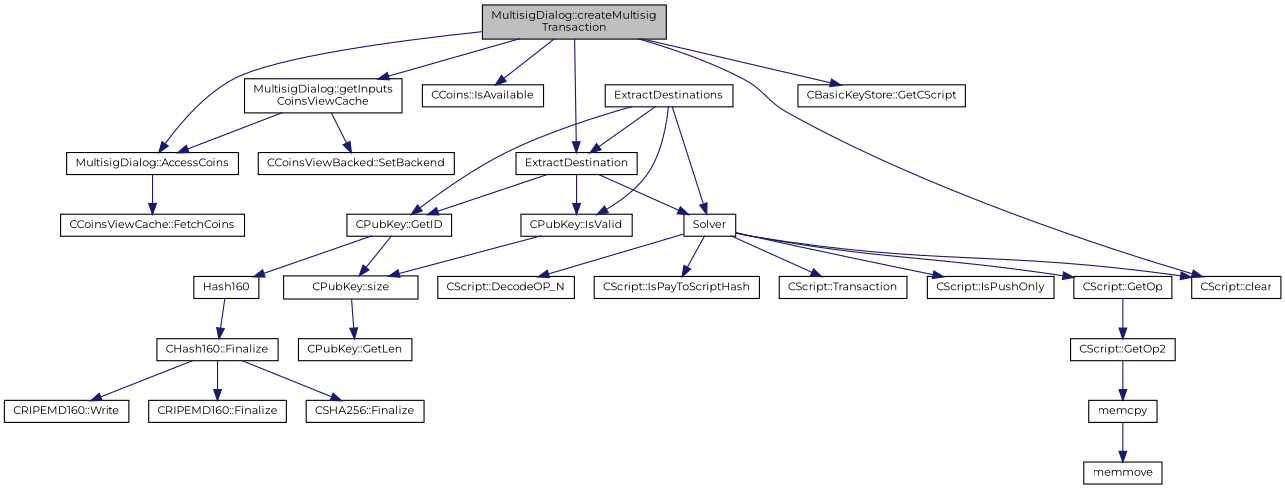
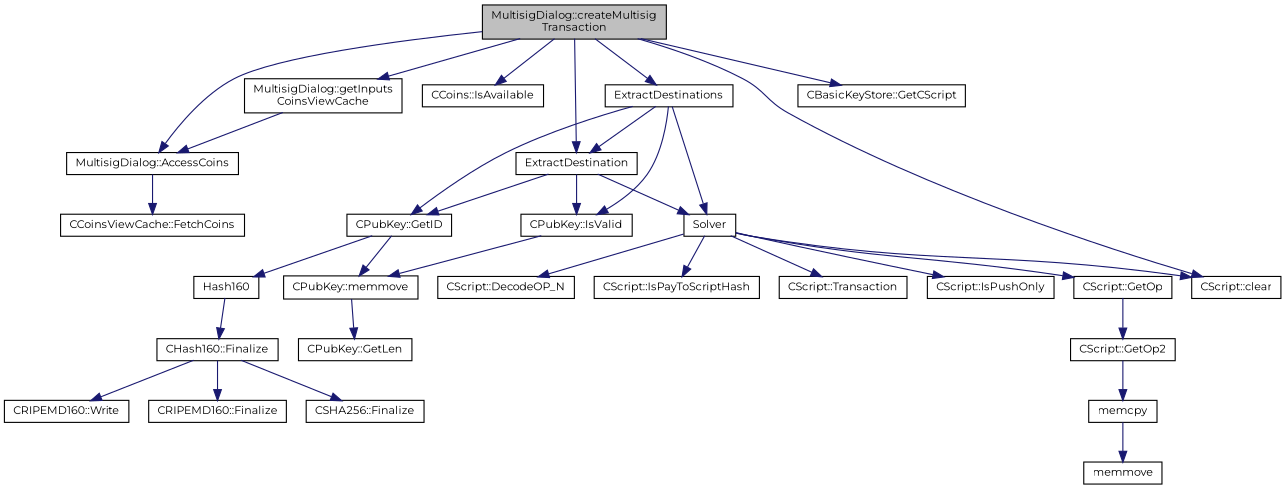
none -> (621, 58)
(356, 164) -> none
(351, 287) -> (351, 287)
